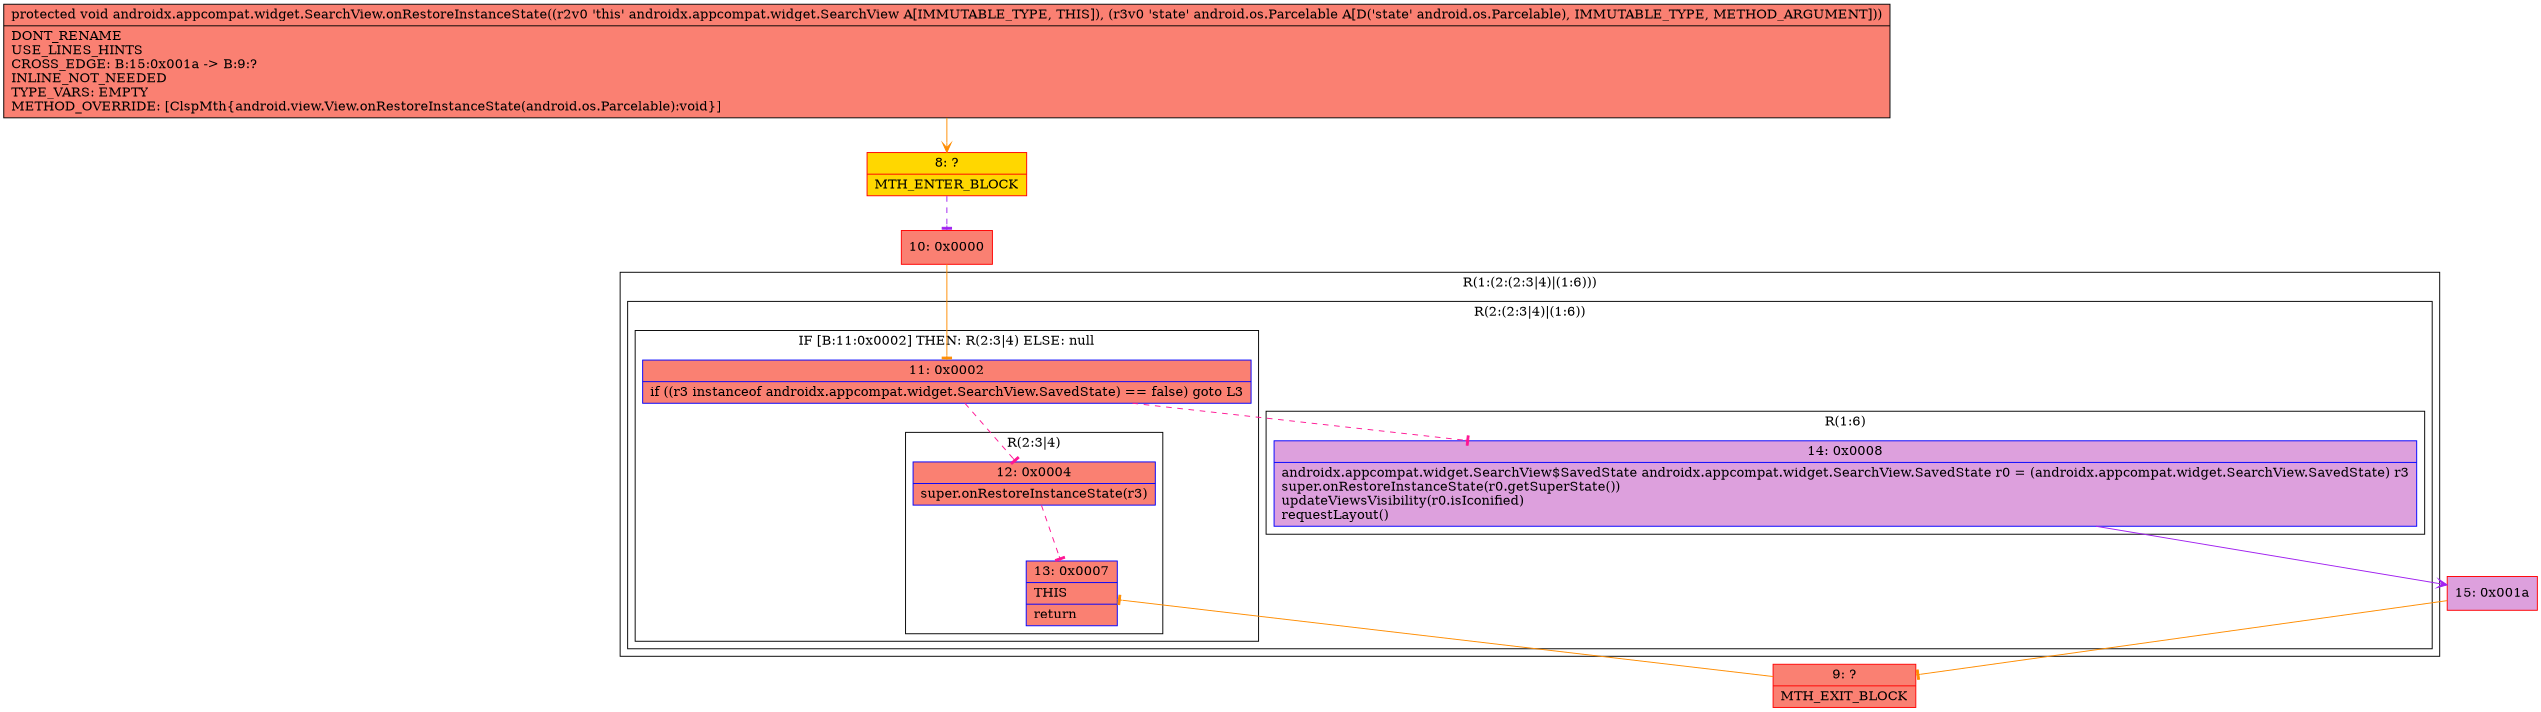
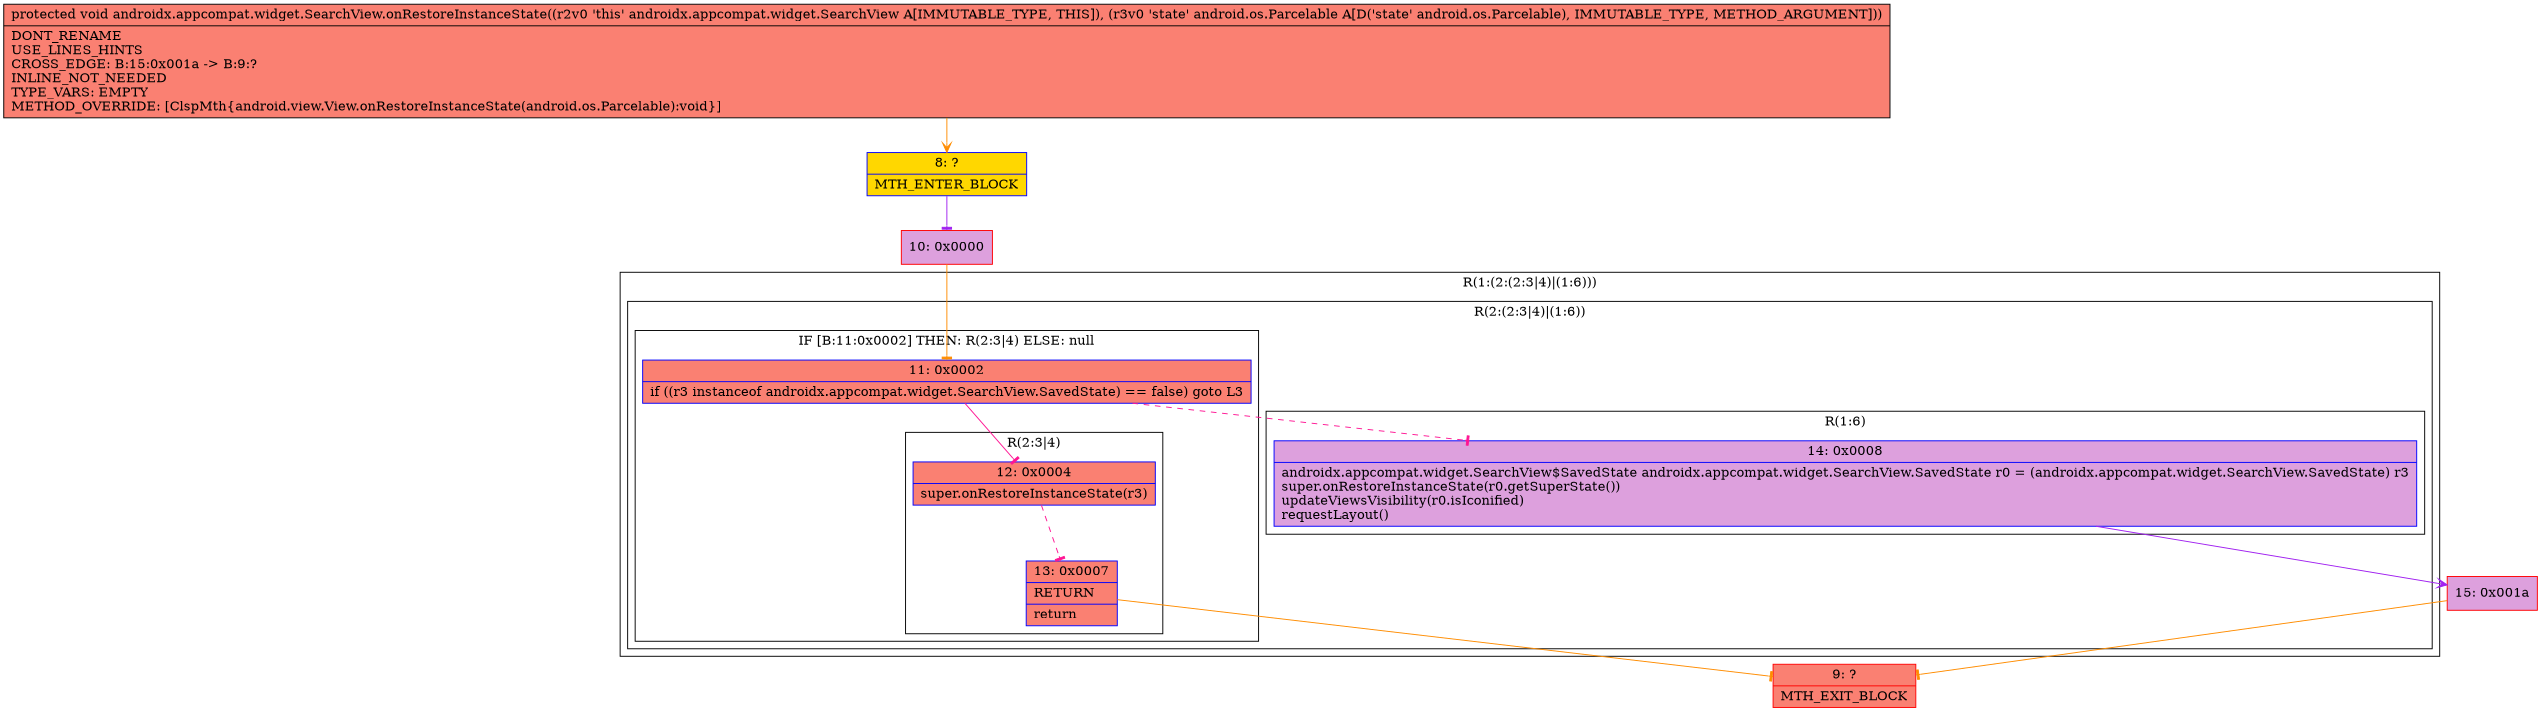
(947, 174) -> (947, 174)
(947, 211) -> (947, 211)
(947, 247) -> (947, 247)
(985, 427) -> (985, 427)
(1051, 593) -> (1064, 593)
(1448, 638) -> (1443, 638)
